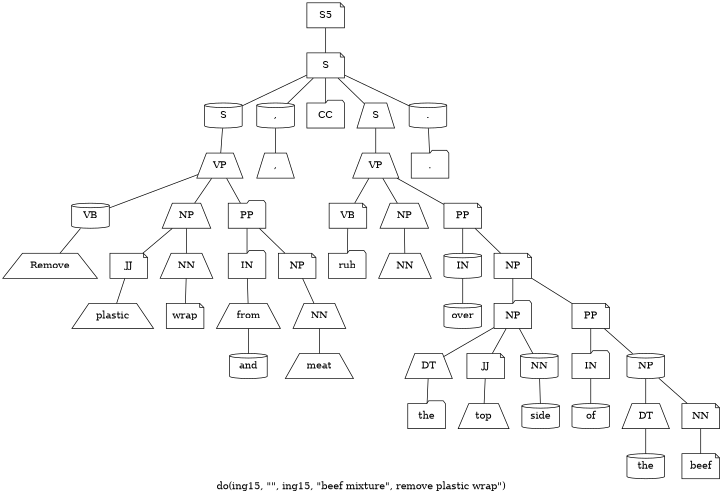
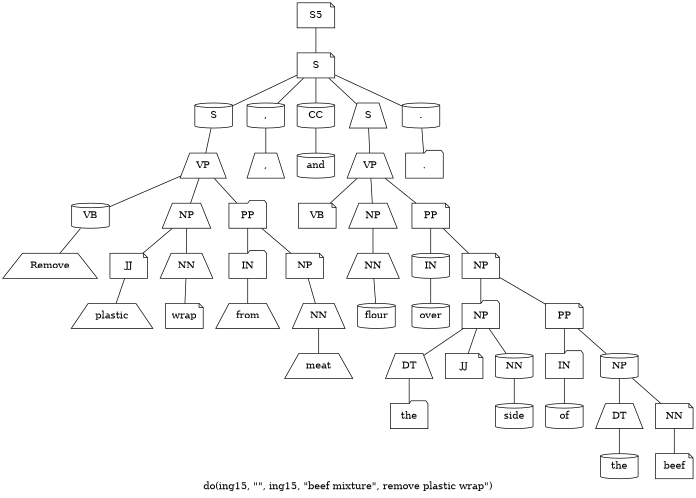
(326, 116) -> (316, 116)
(347, 266) -> none
none -> (376, 316)
(248, 341) -> (316, 141)
(484, 416) -> none
